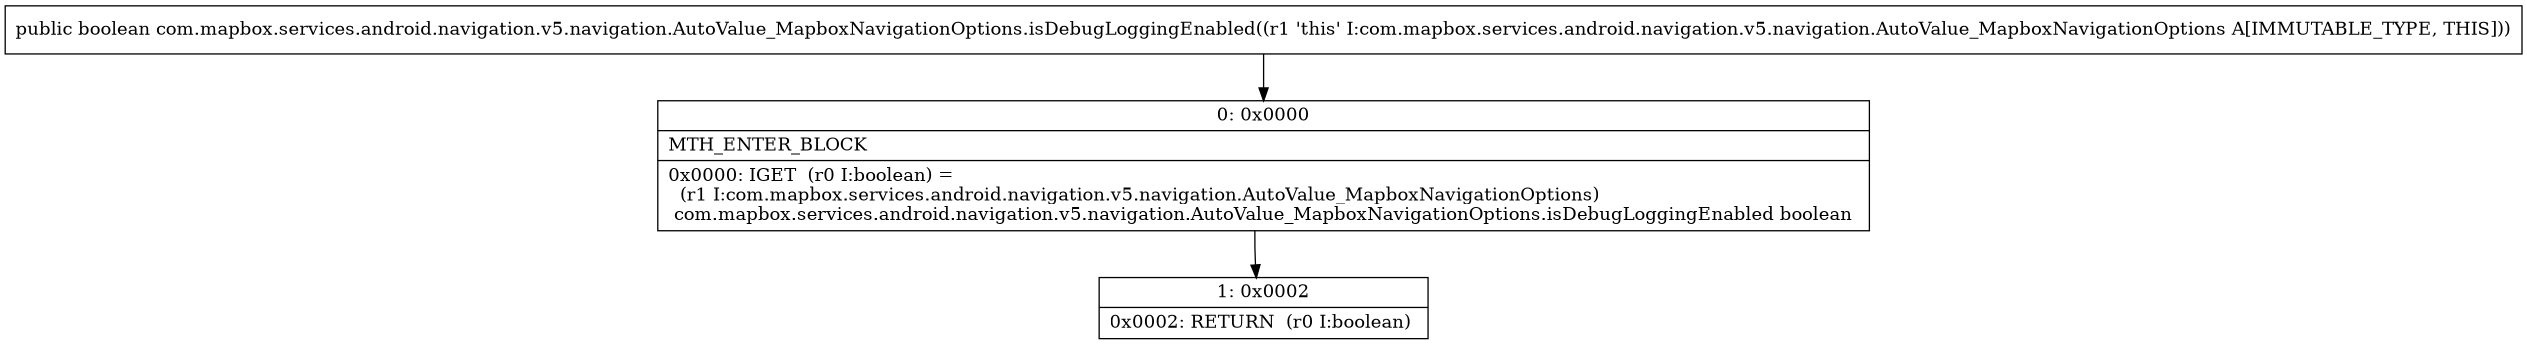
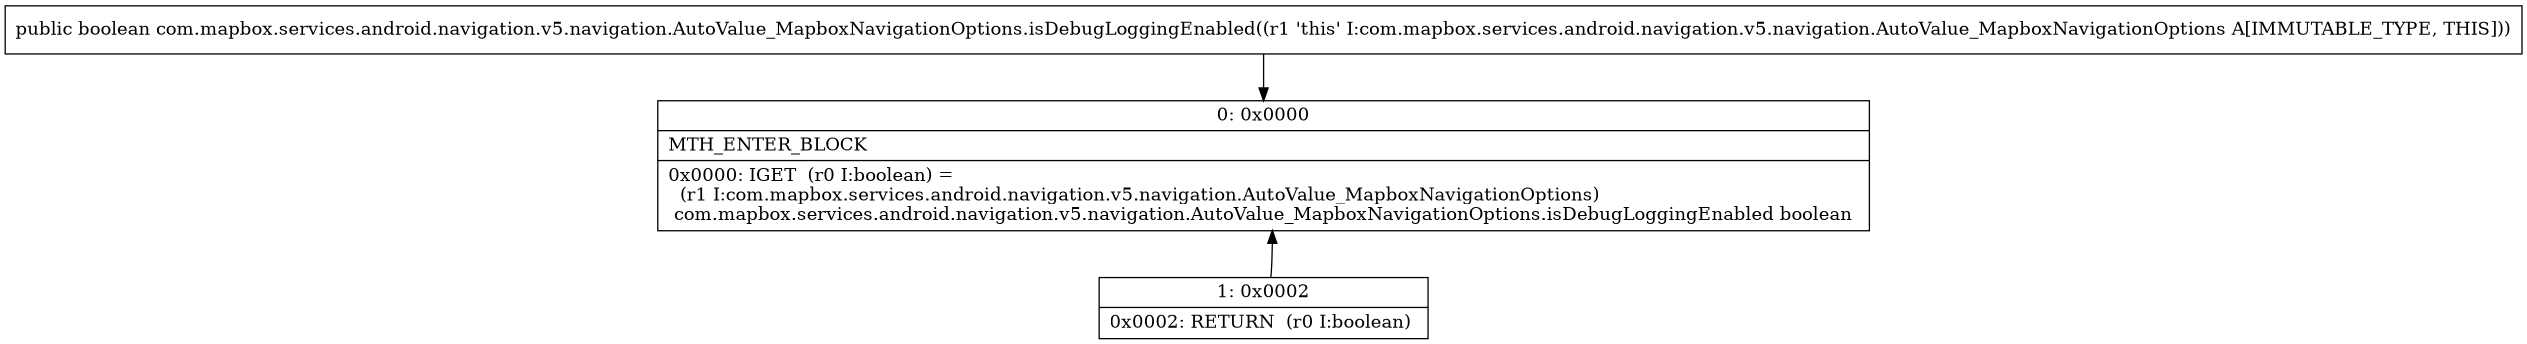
(1255, 248) -> (1272, 261)
